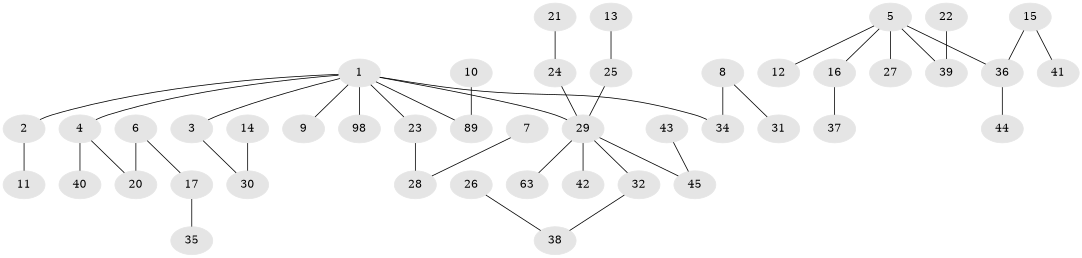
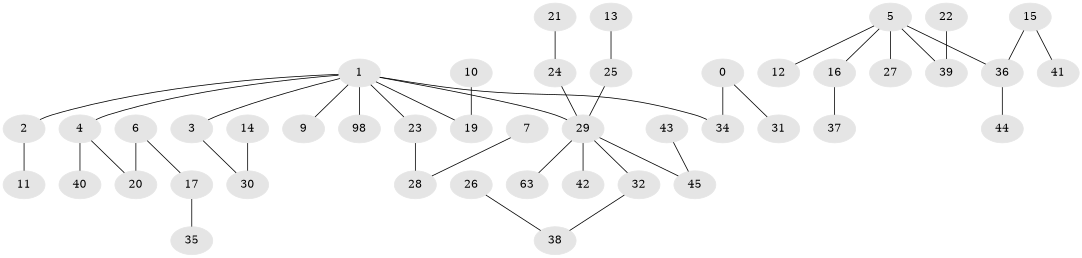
(723, 73) -> (723, 73)
(471, 129) -> (471, 129)
